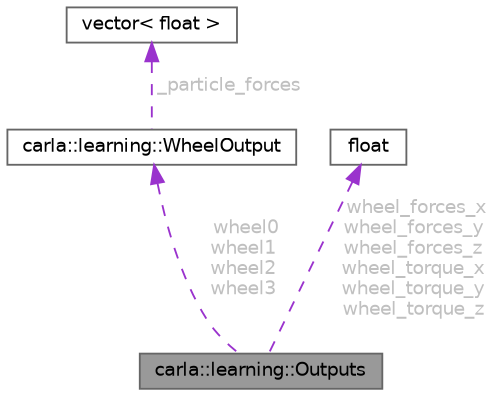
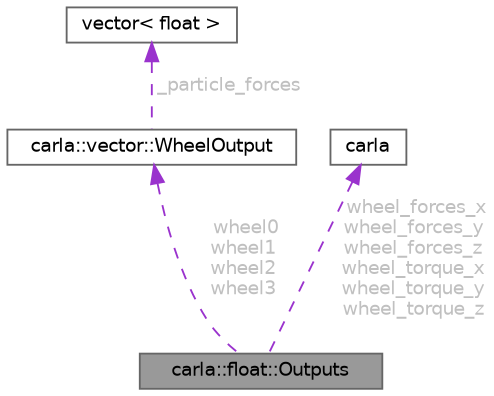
(152, 147) -> (152, 147)
(368, 147) -> (368, 147)
(261, 371) -> (261, 371)
